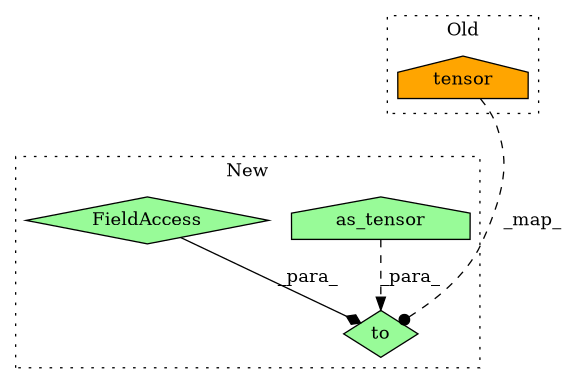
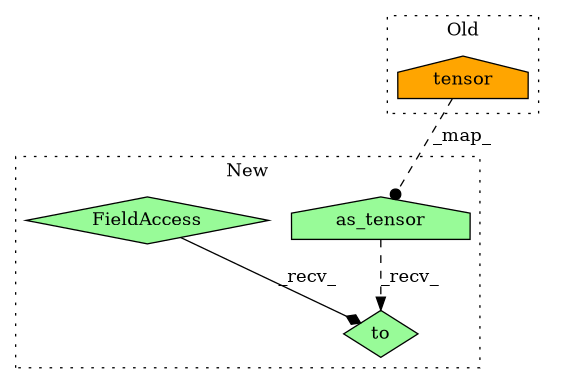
(491, 221) -> (425, 144)
(308, 277) -> (308, 277)
(410, 277) -> (410, 277)
